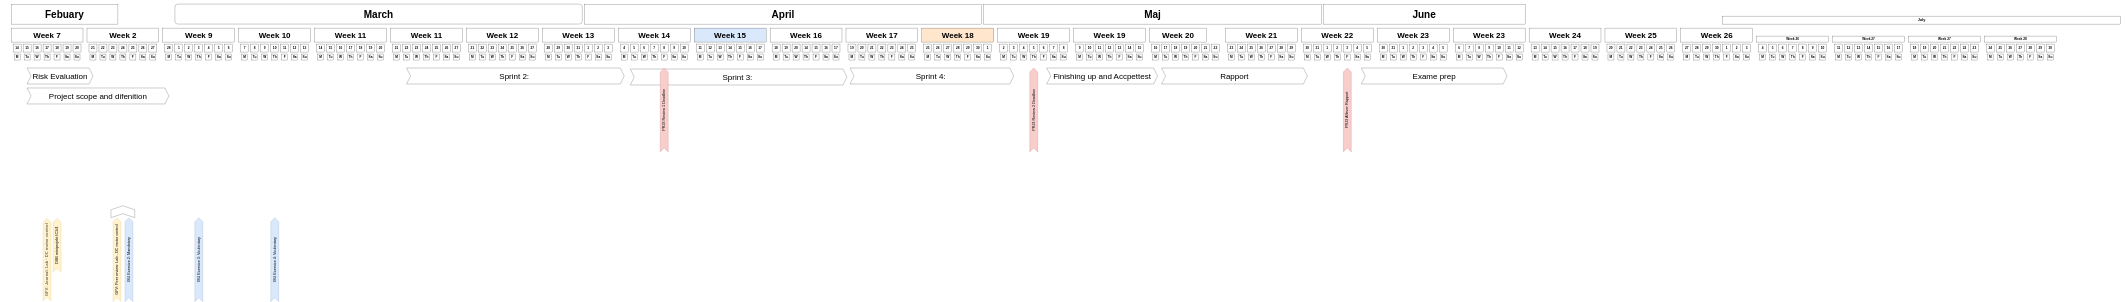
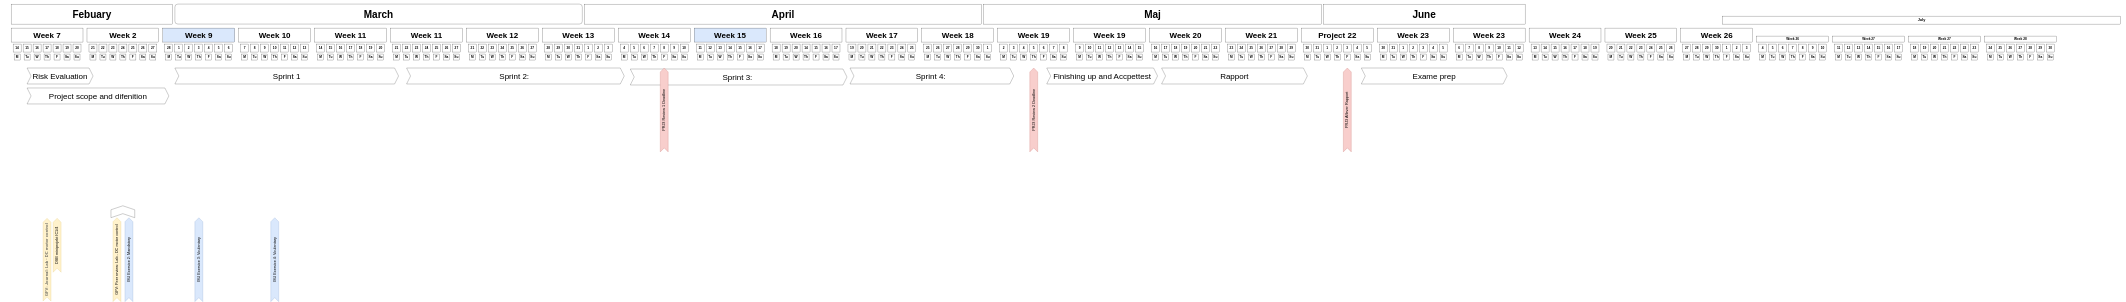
(63, 14) -> (91, 14)
(198, 35) -> (198, 35)
(958, 35) -> (958, 35)
(1178, 35) -> (1186, 35)
(1338, 35) -> (1338, 35)
none -> (286, 76)
